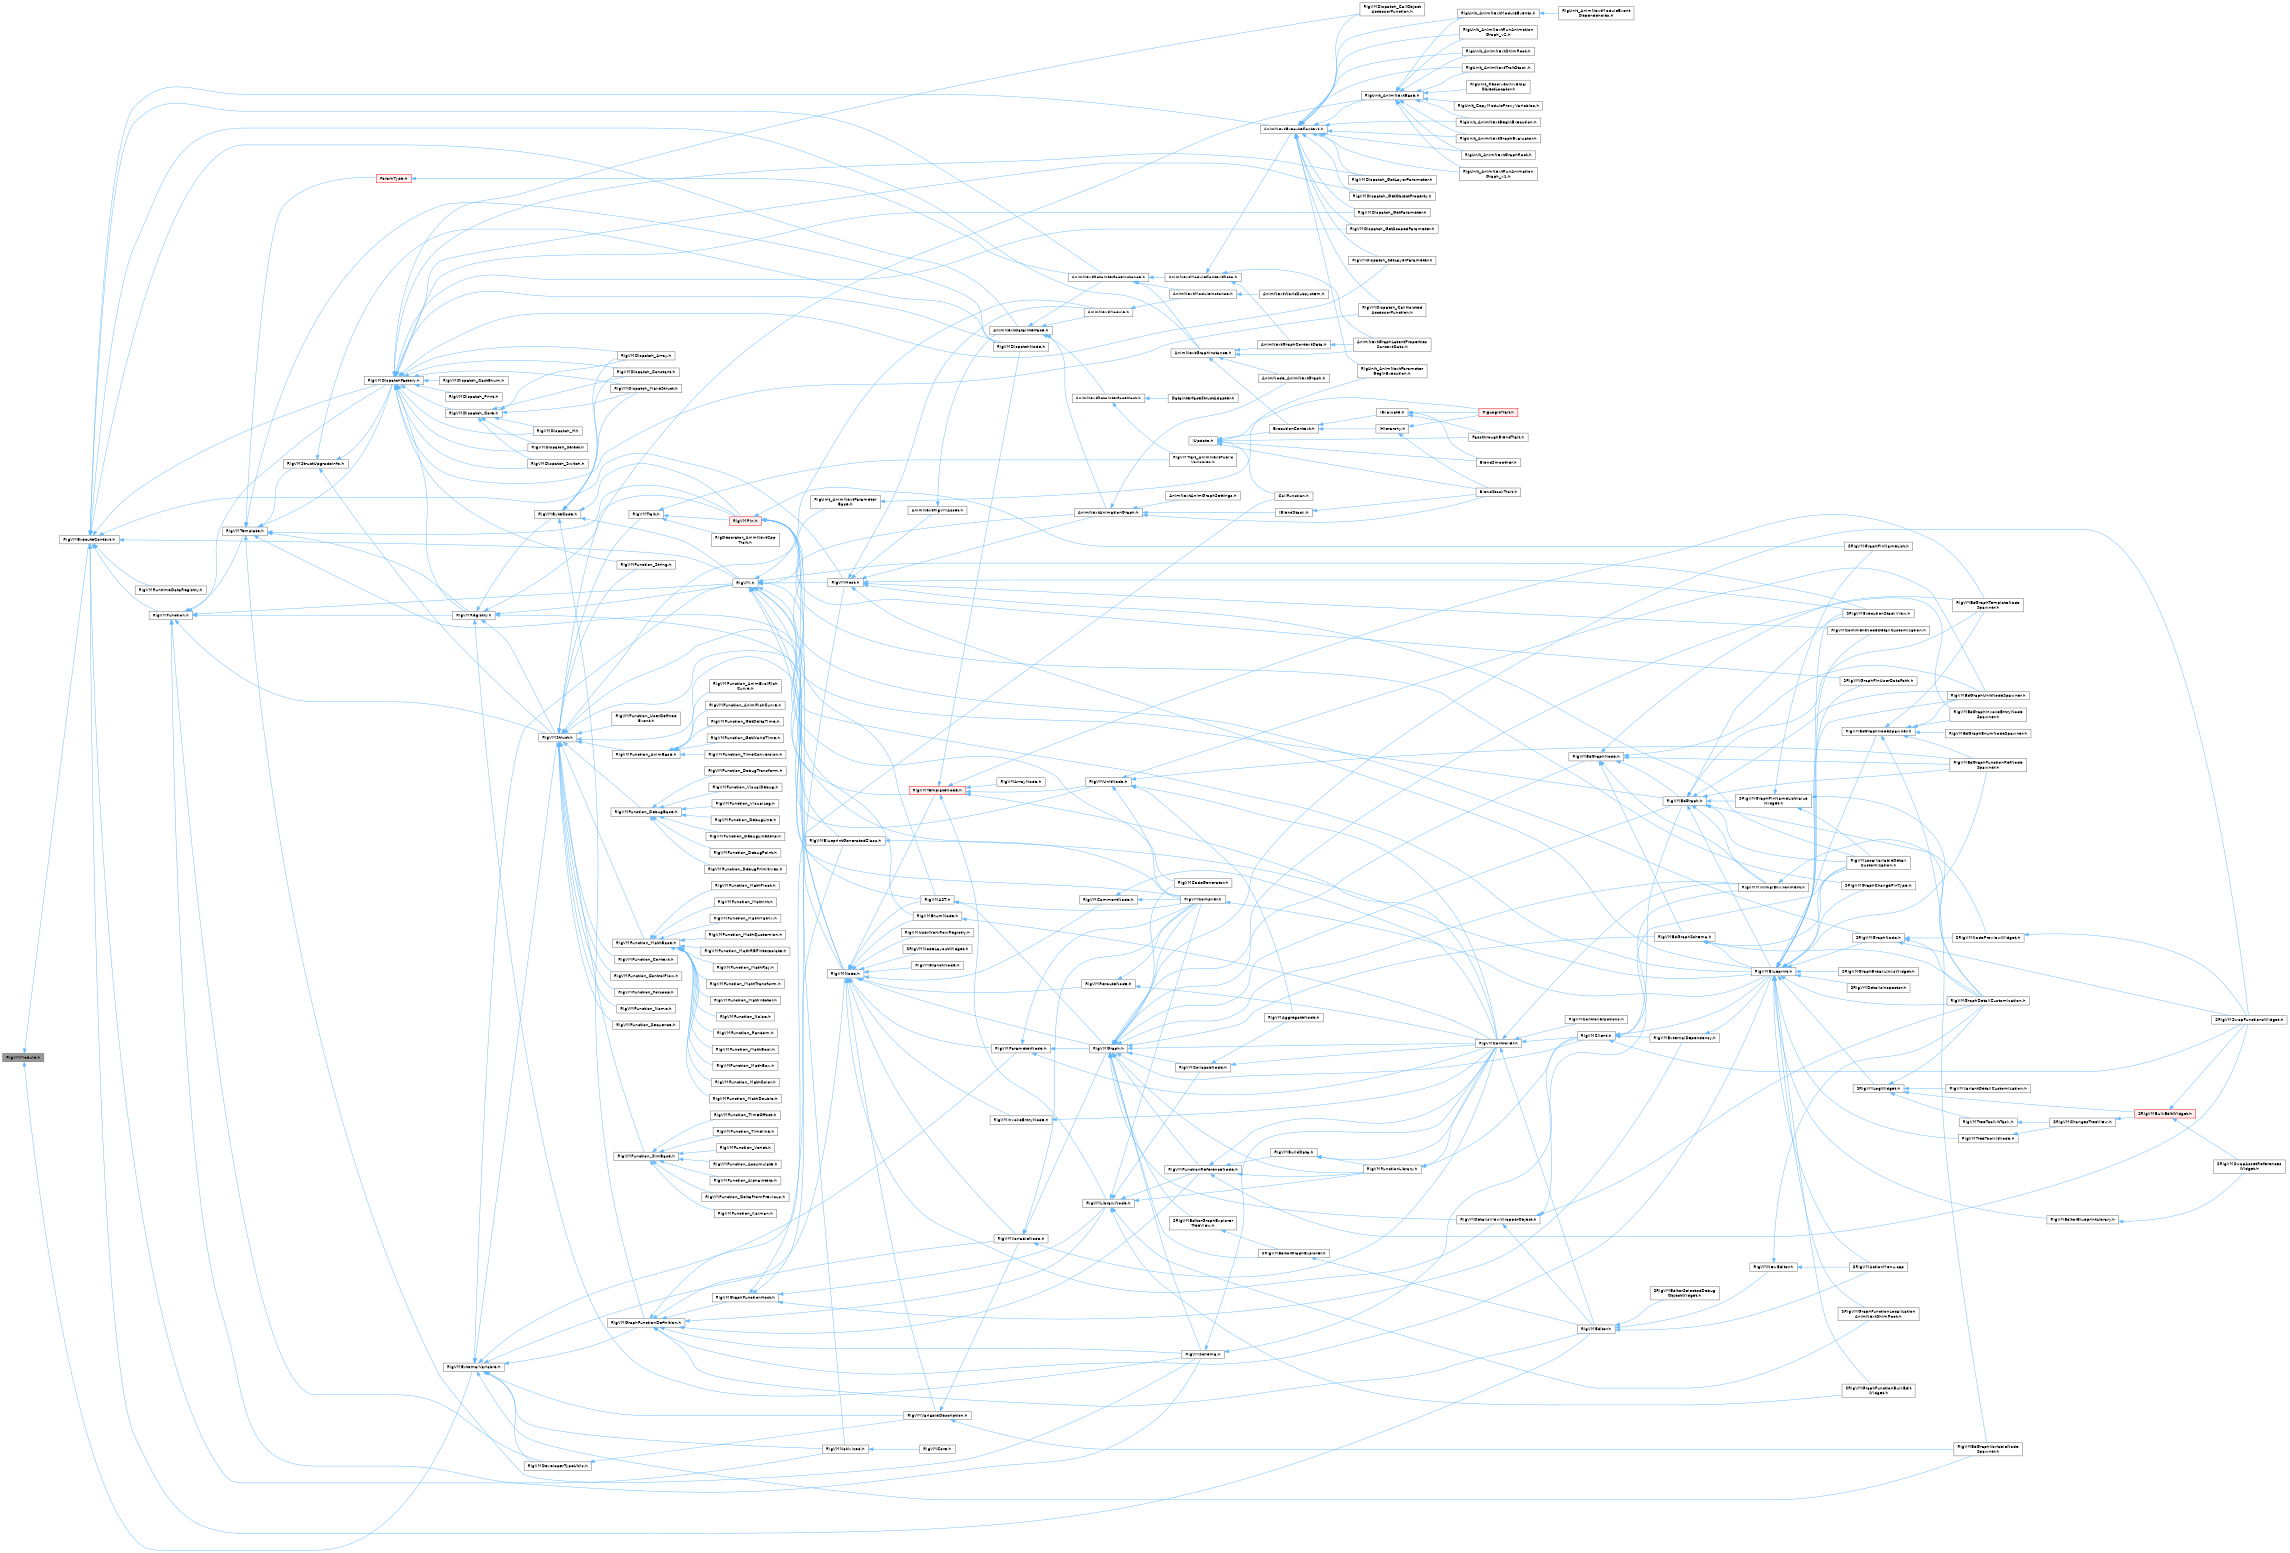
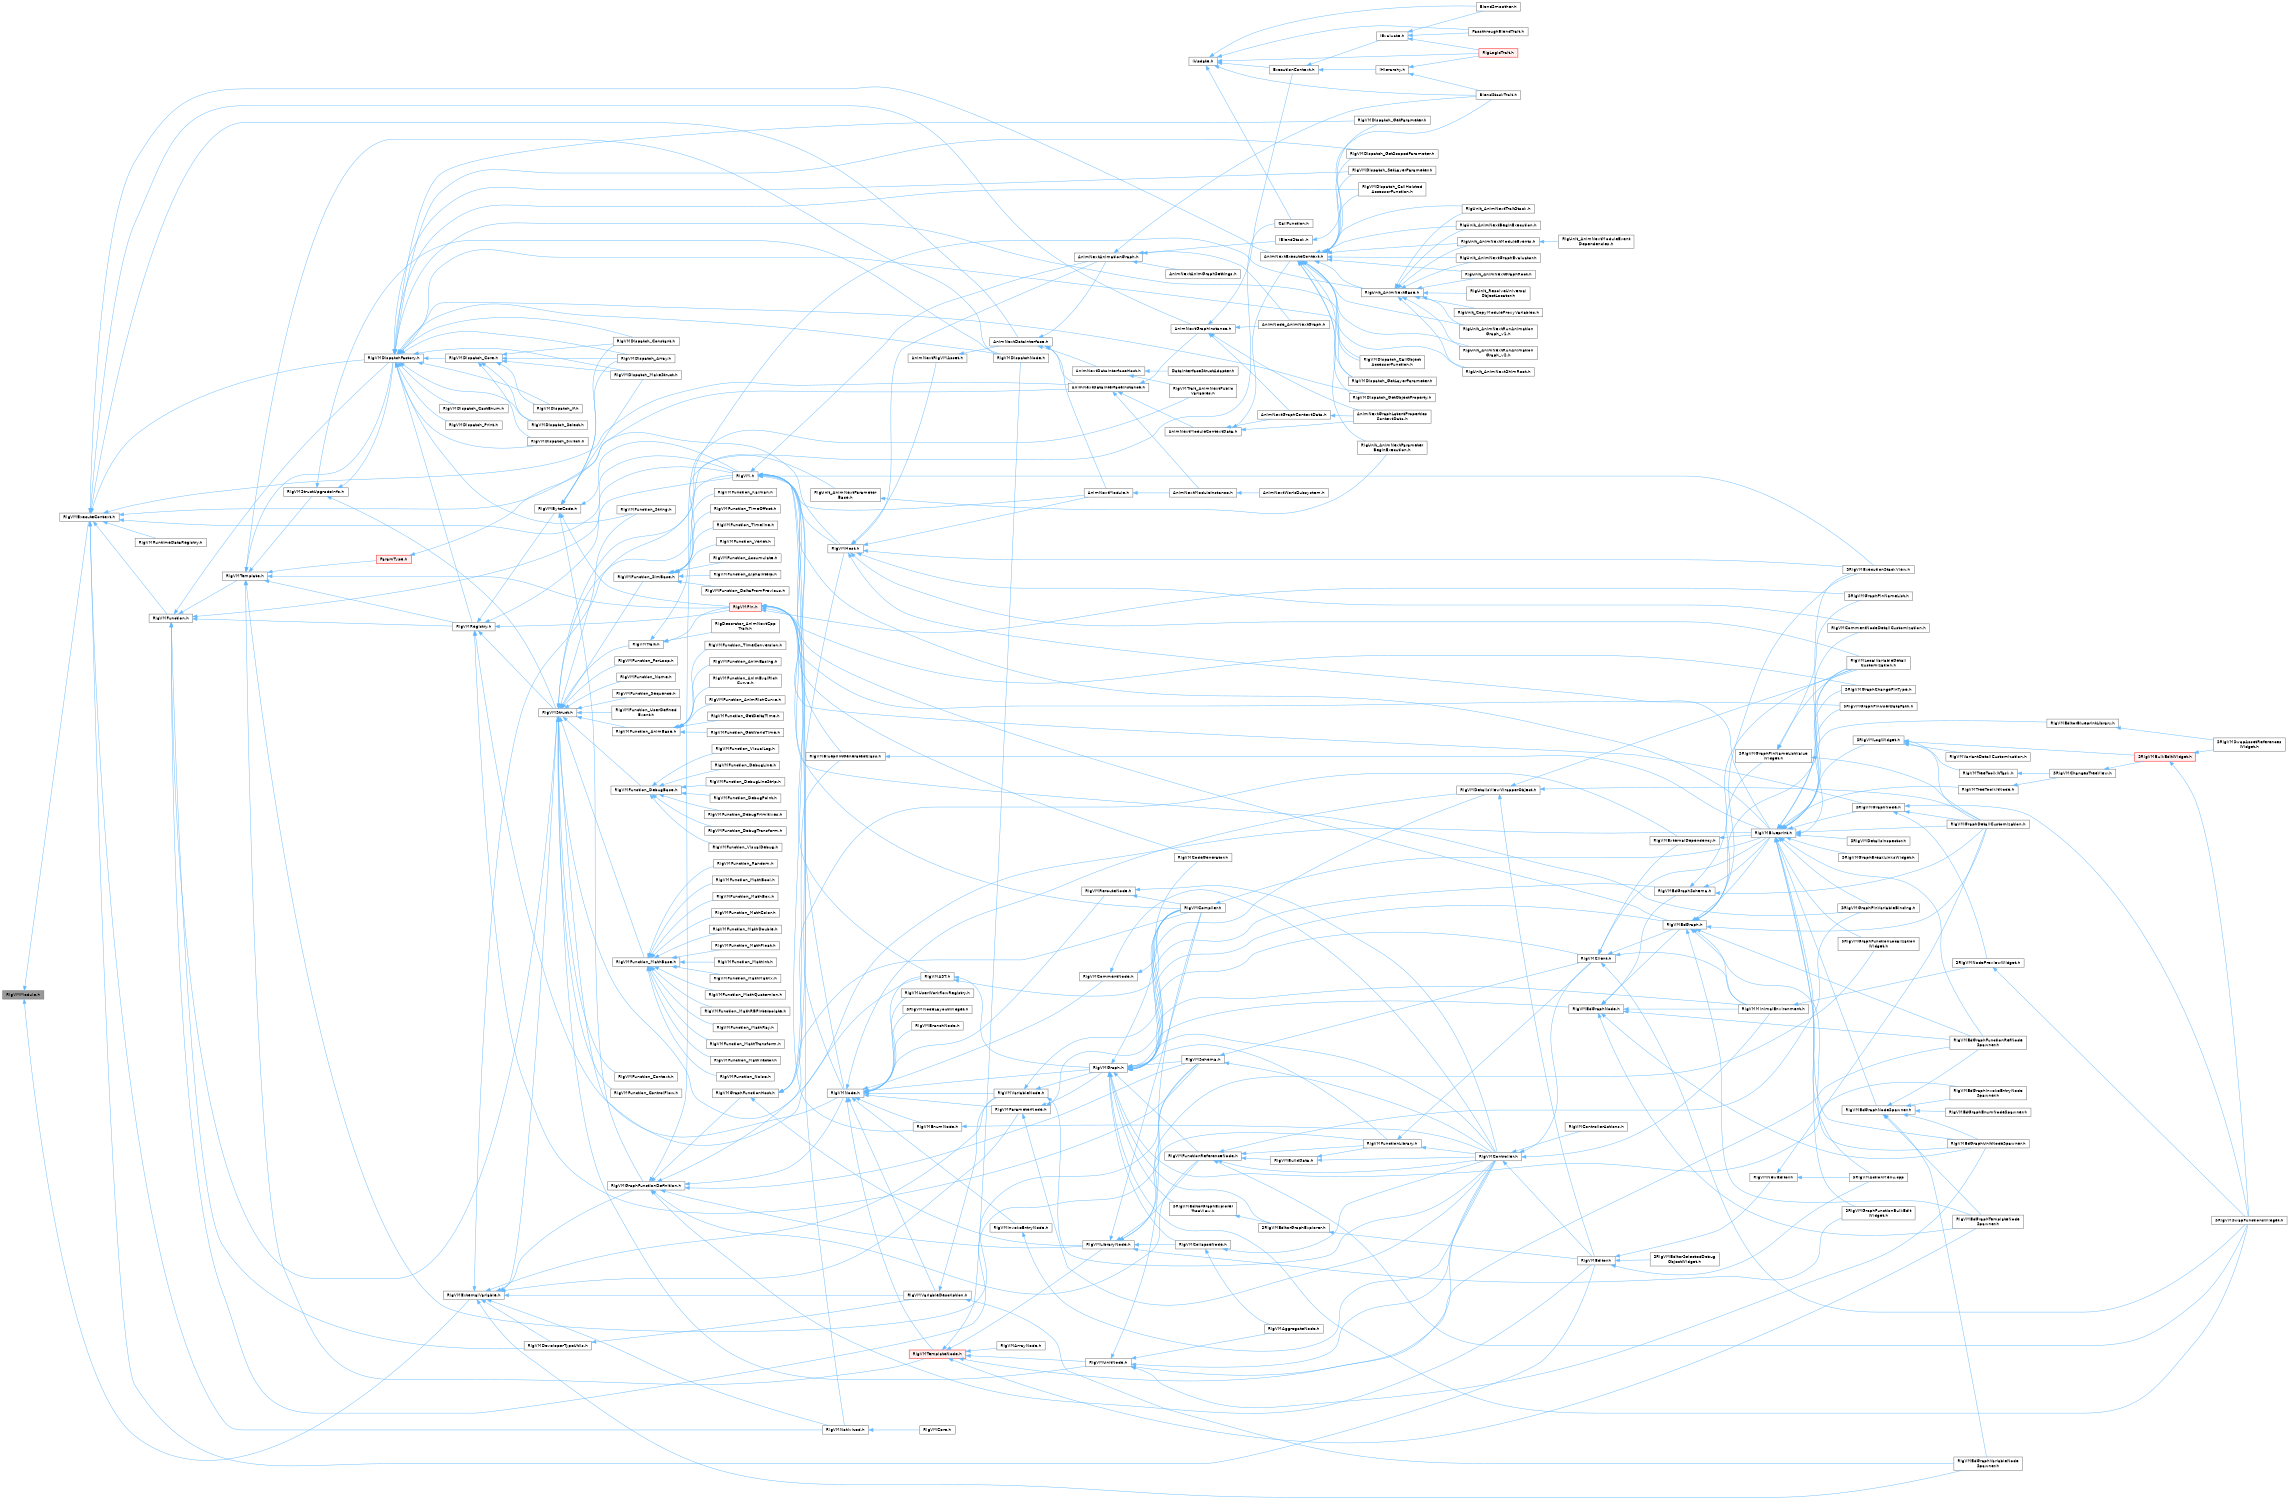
none -> (745, 662)
none -> (1879, 908)
(1879, 1314) -> (1879, 944)
